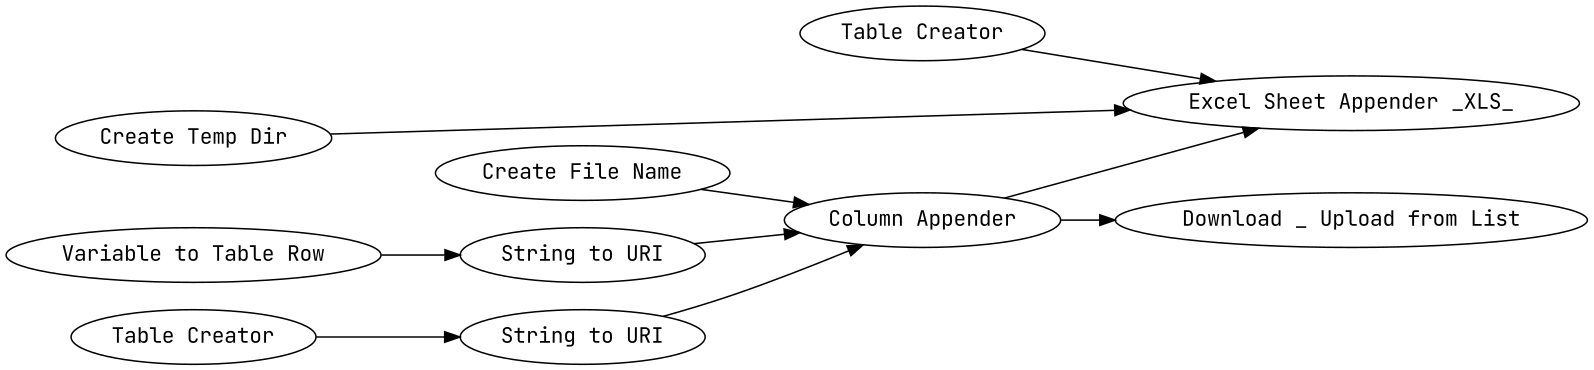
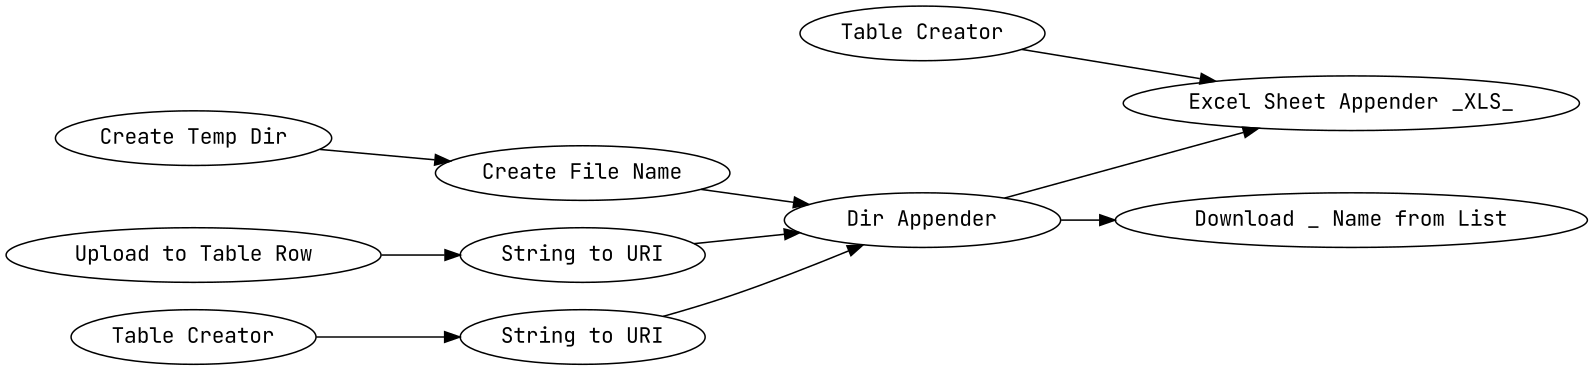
(722, 122) -> (377, 155)
(922, 220) -> (922, 220)
(1351, 220) -> (1351, 220)
(194, 255) -> (194, 255)
